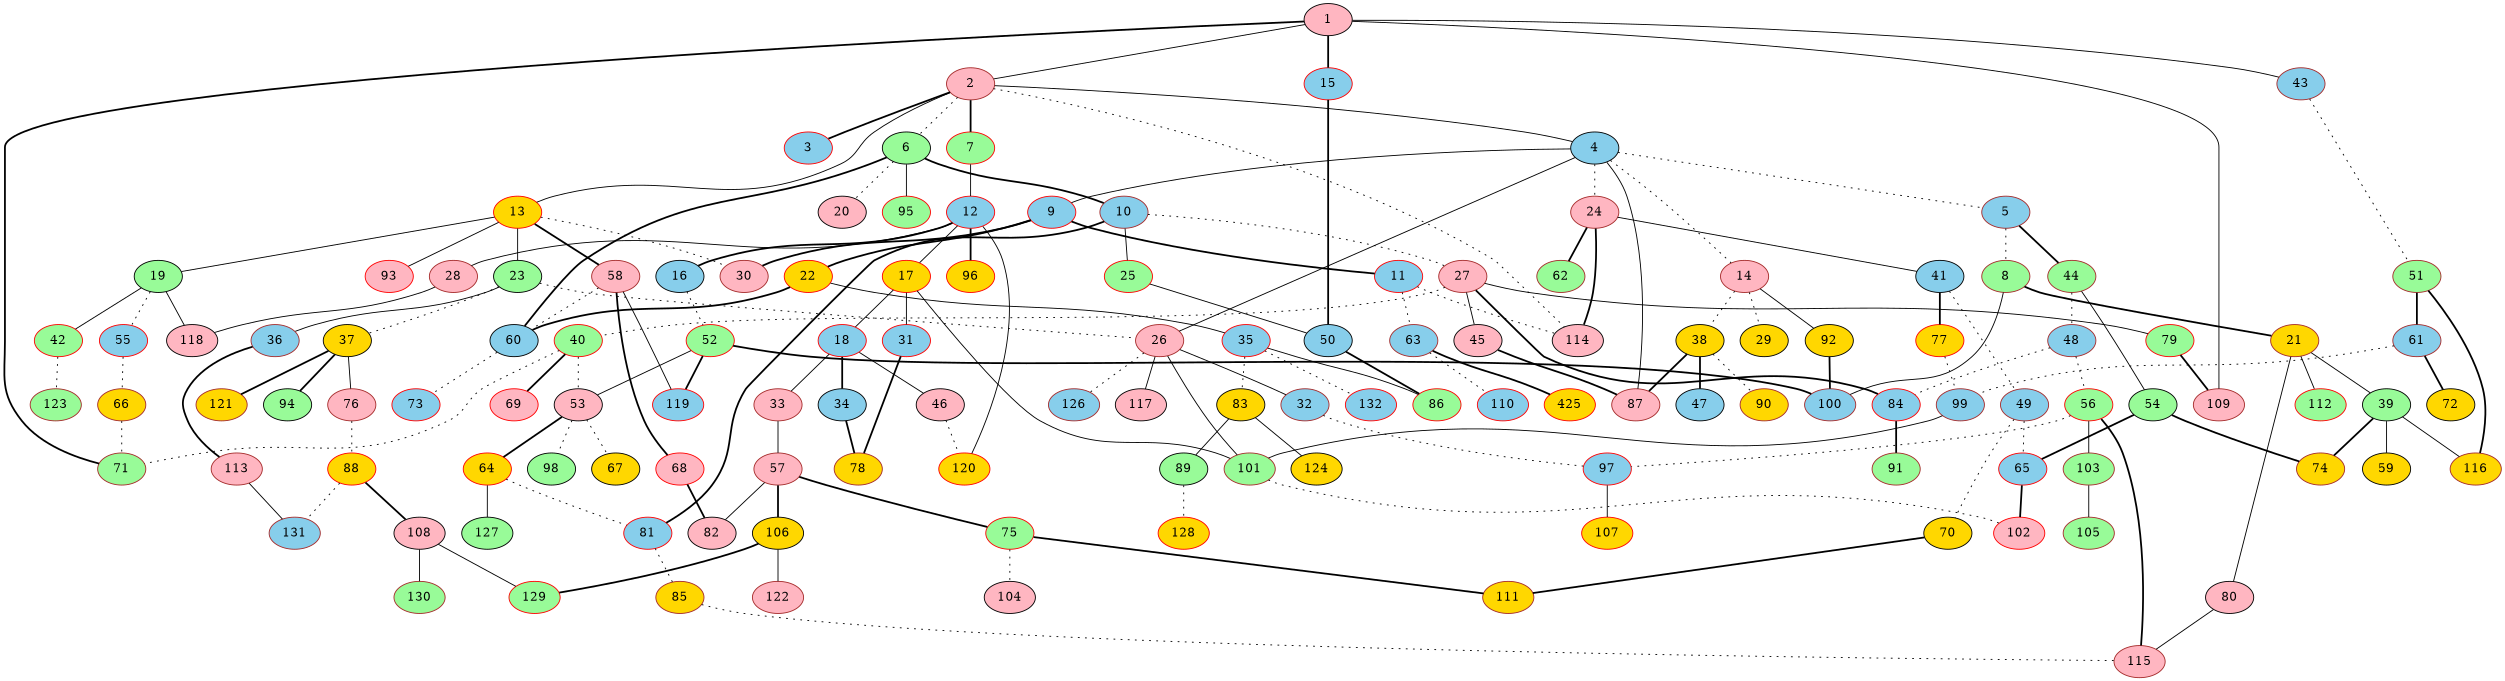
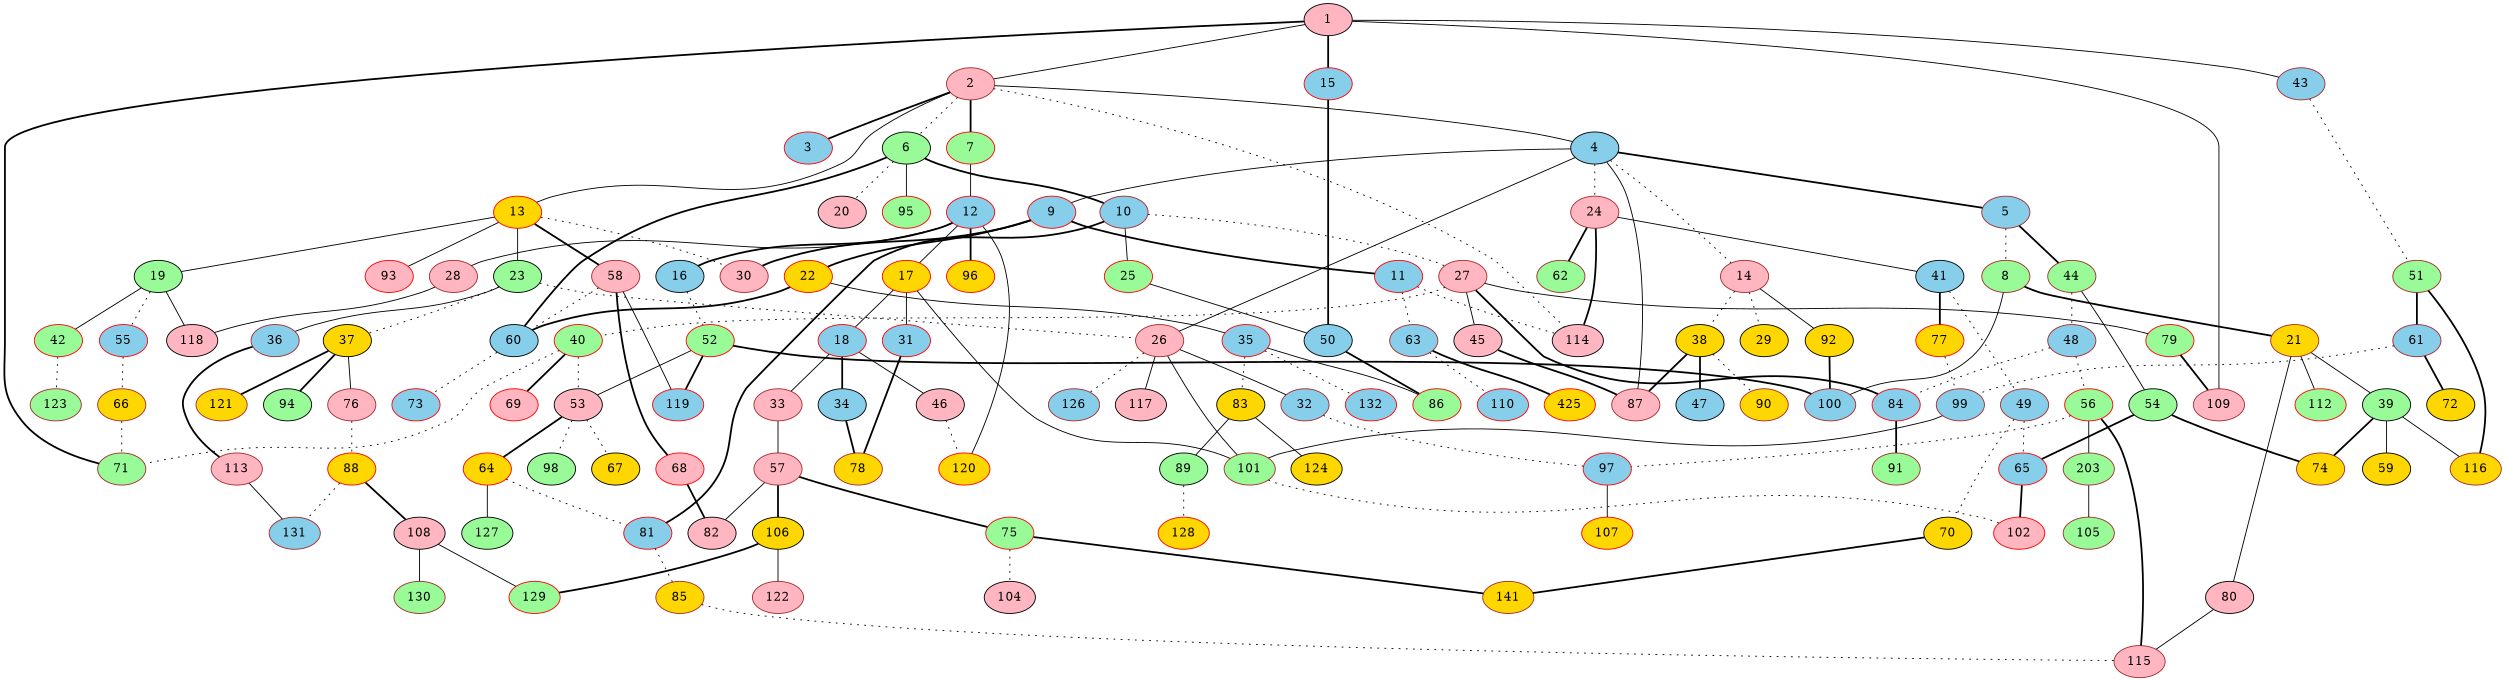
(1800, 180) -> (1800, 180)
(2089, 469) -> (2089, 469)
(1508, 597) -> (1508, 597)
